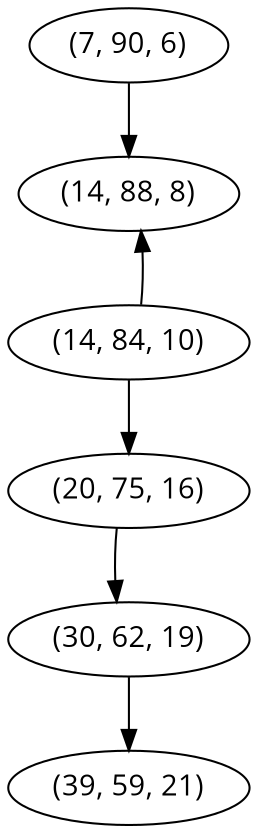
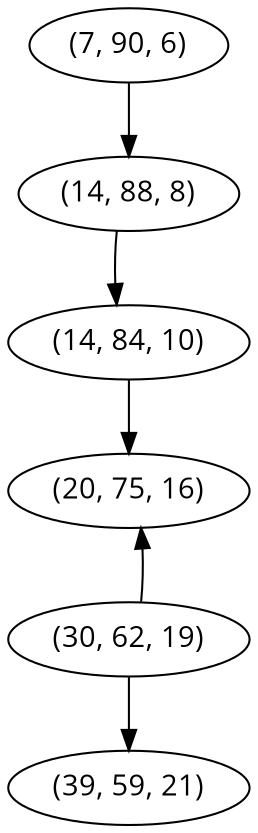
(143, 278) -> (115, 257)
(115, 554) -> (143, 575)
